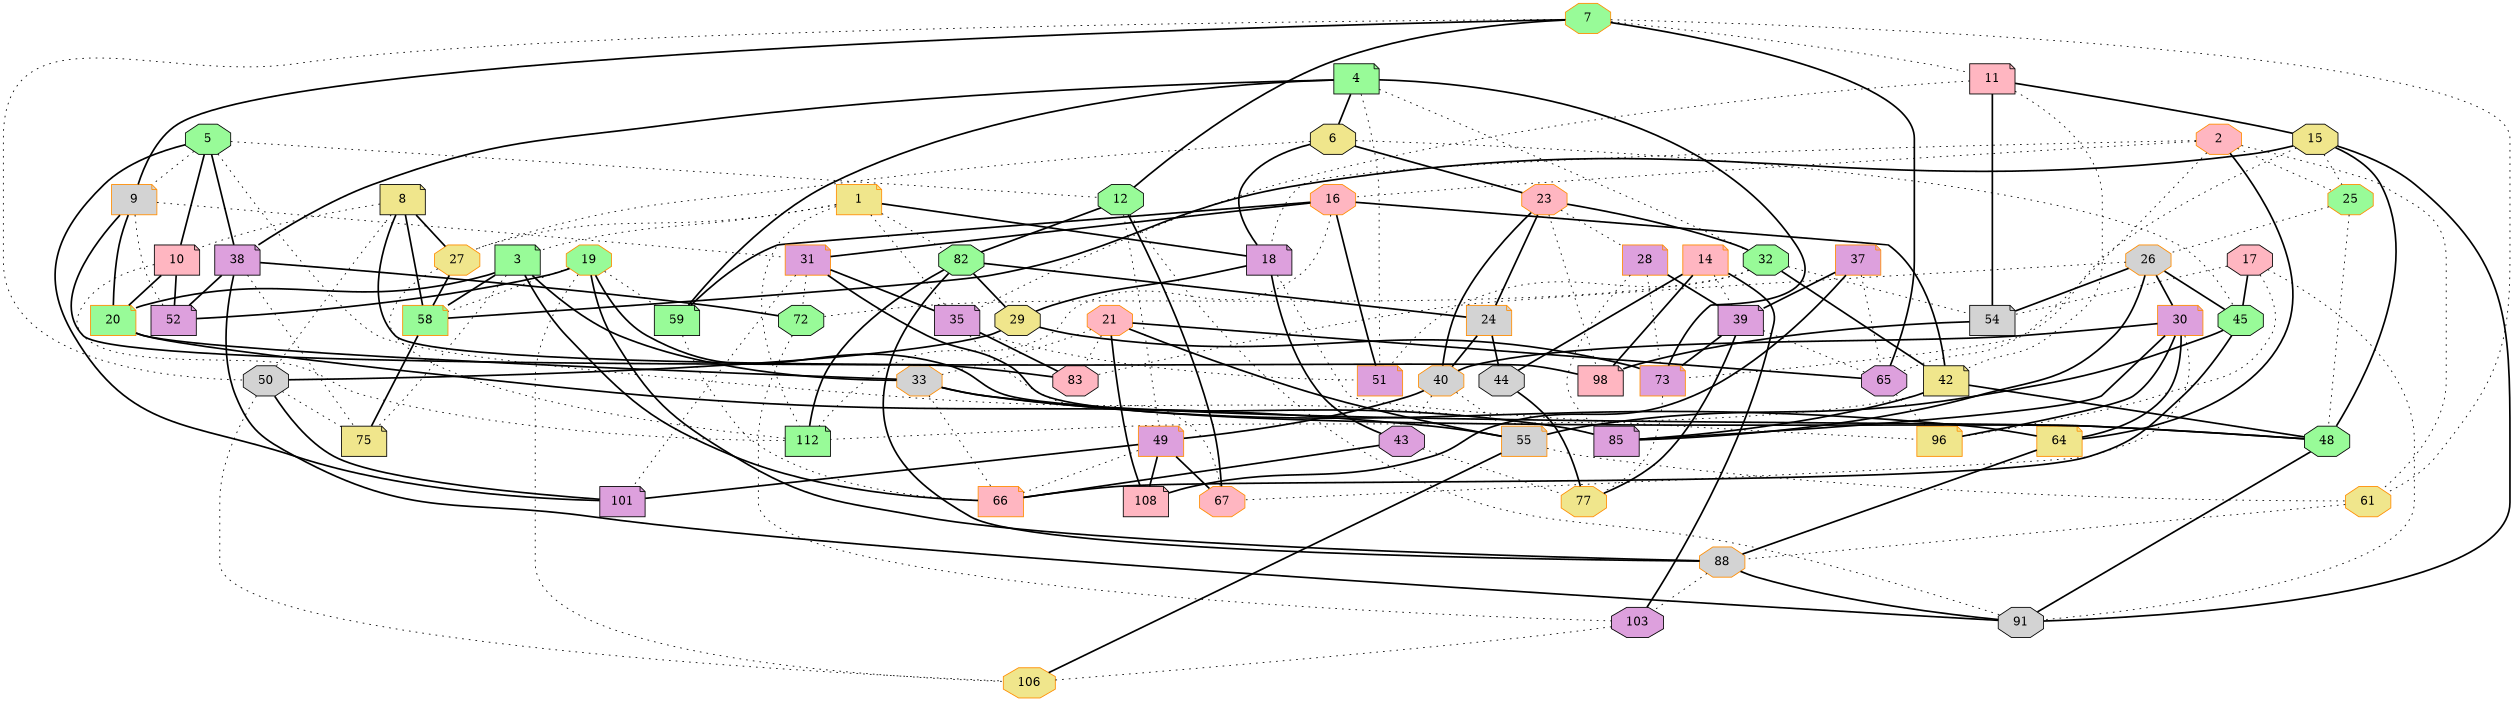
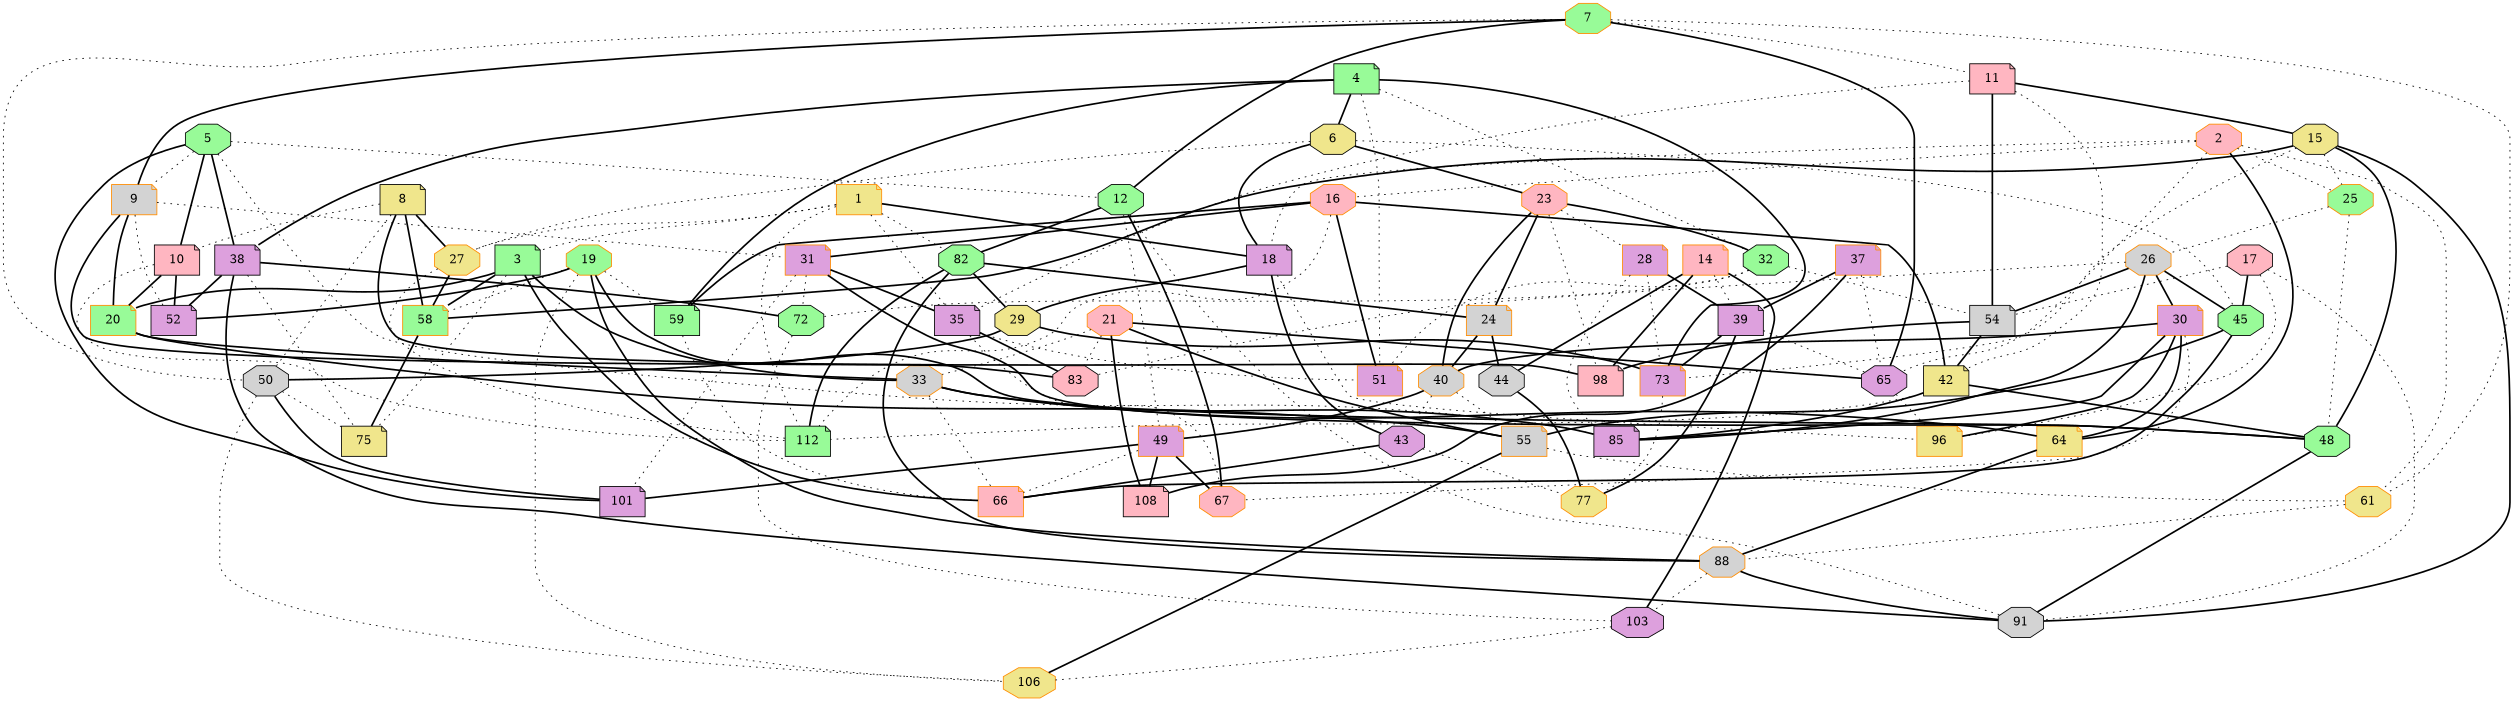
(1853, 318) -> (1969, 351)
